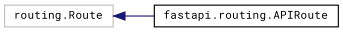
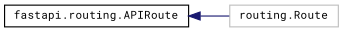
(140, 16) -> (215, 16)
